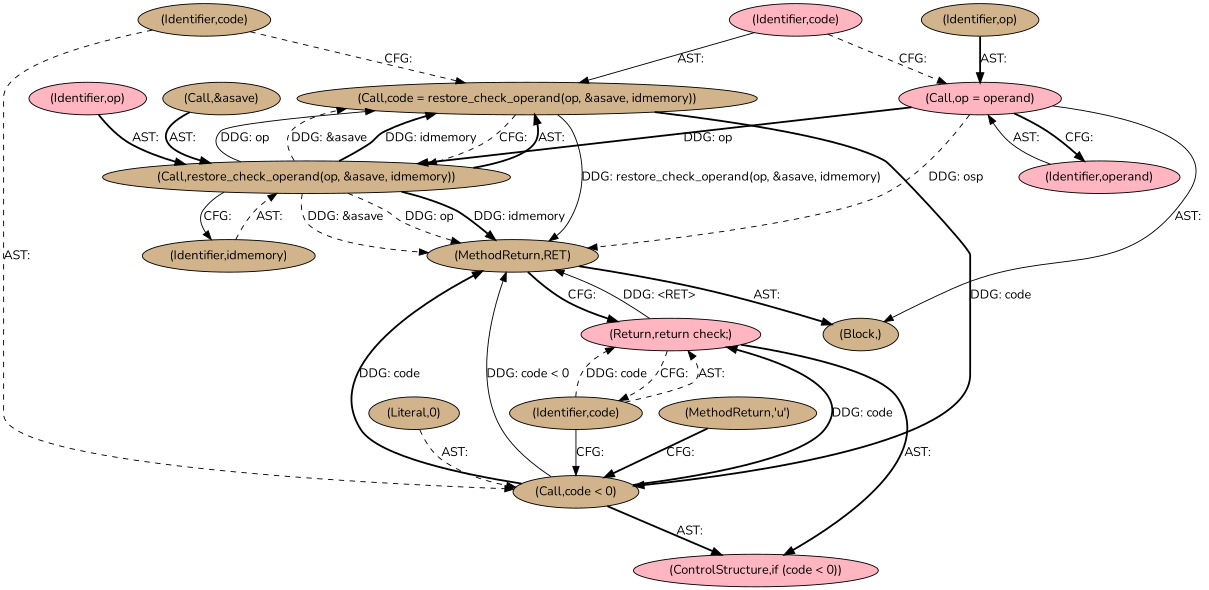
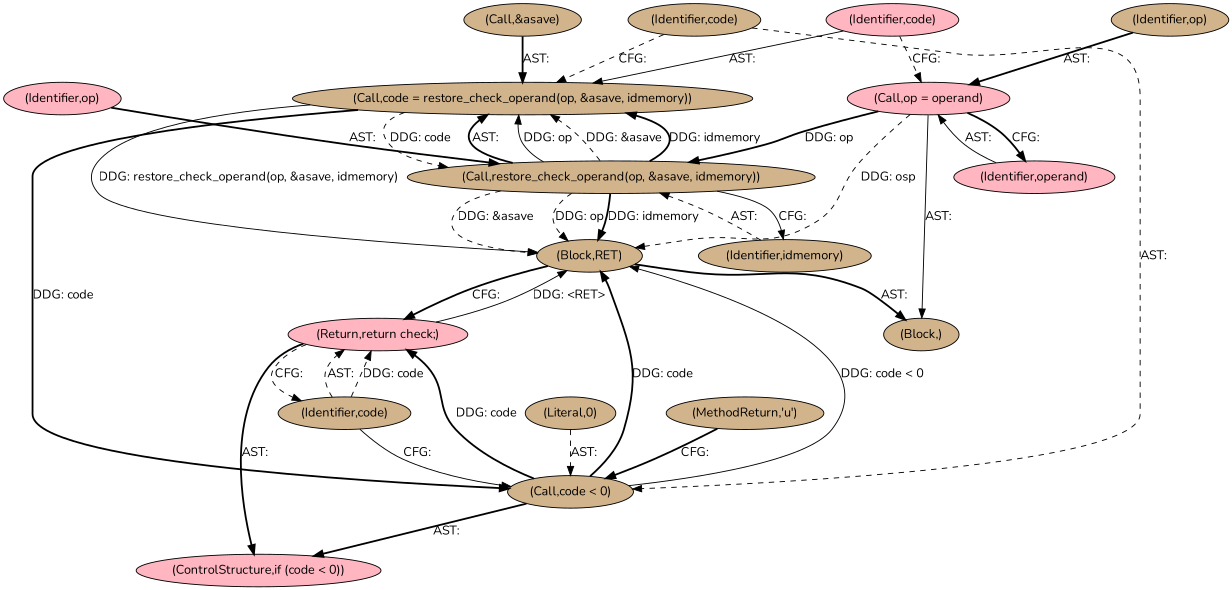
(515, 138) -> (420, 138)
(167, 141) -> (523, 55)
(513, 256) -> (590, 256)
